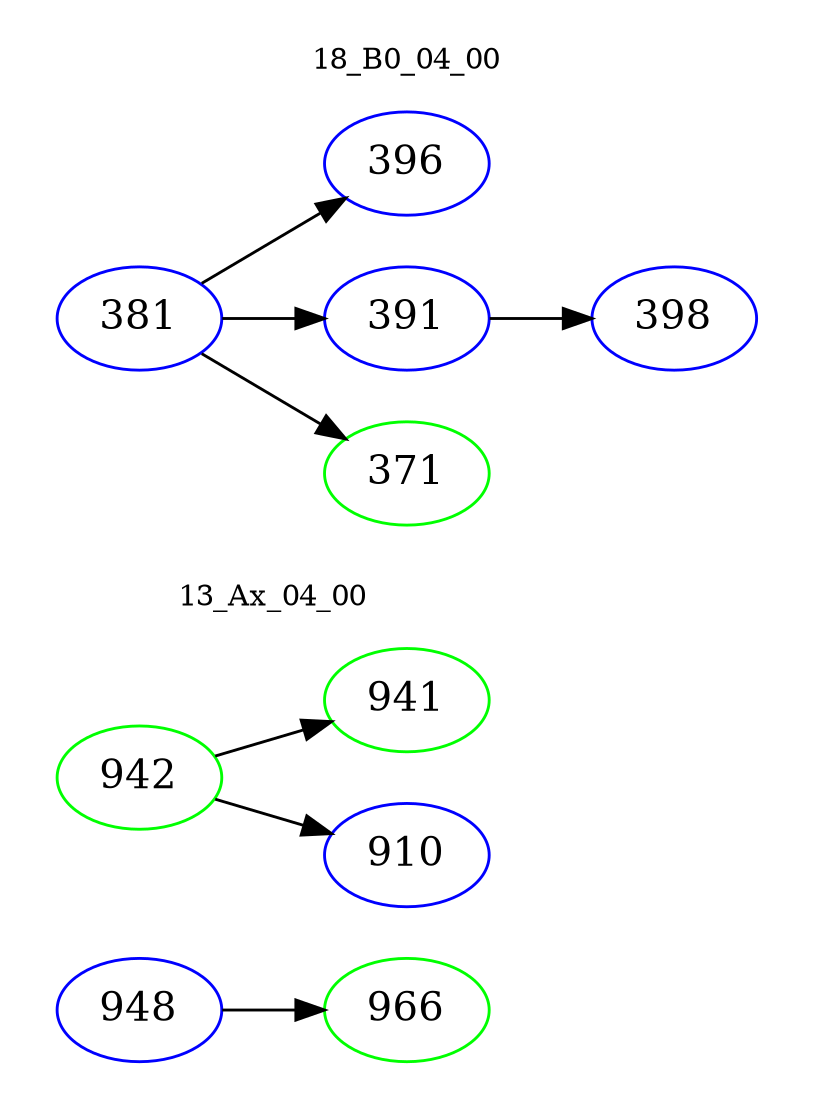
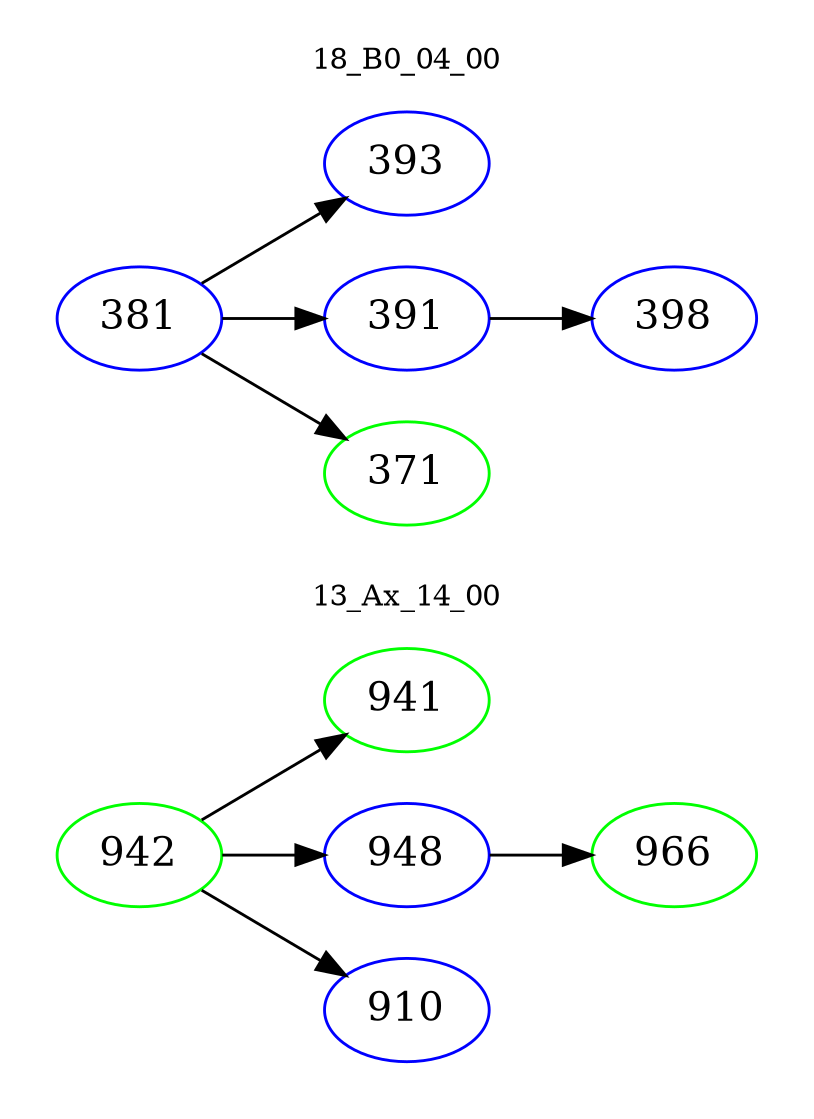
(407, 164) -> (407, 164)
(273, 598) -> (407, 598)
none -> (259, 855)
